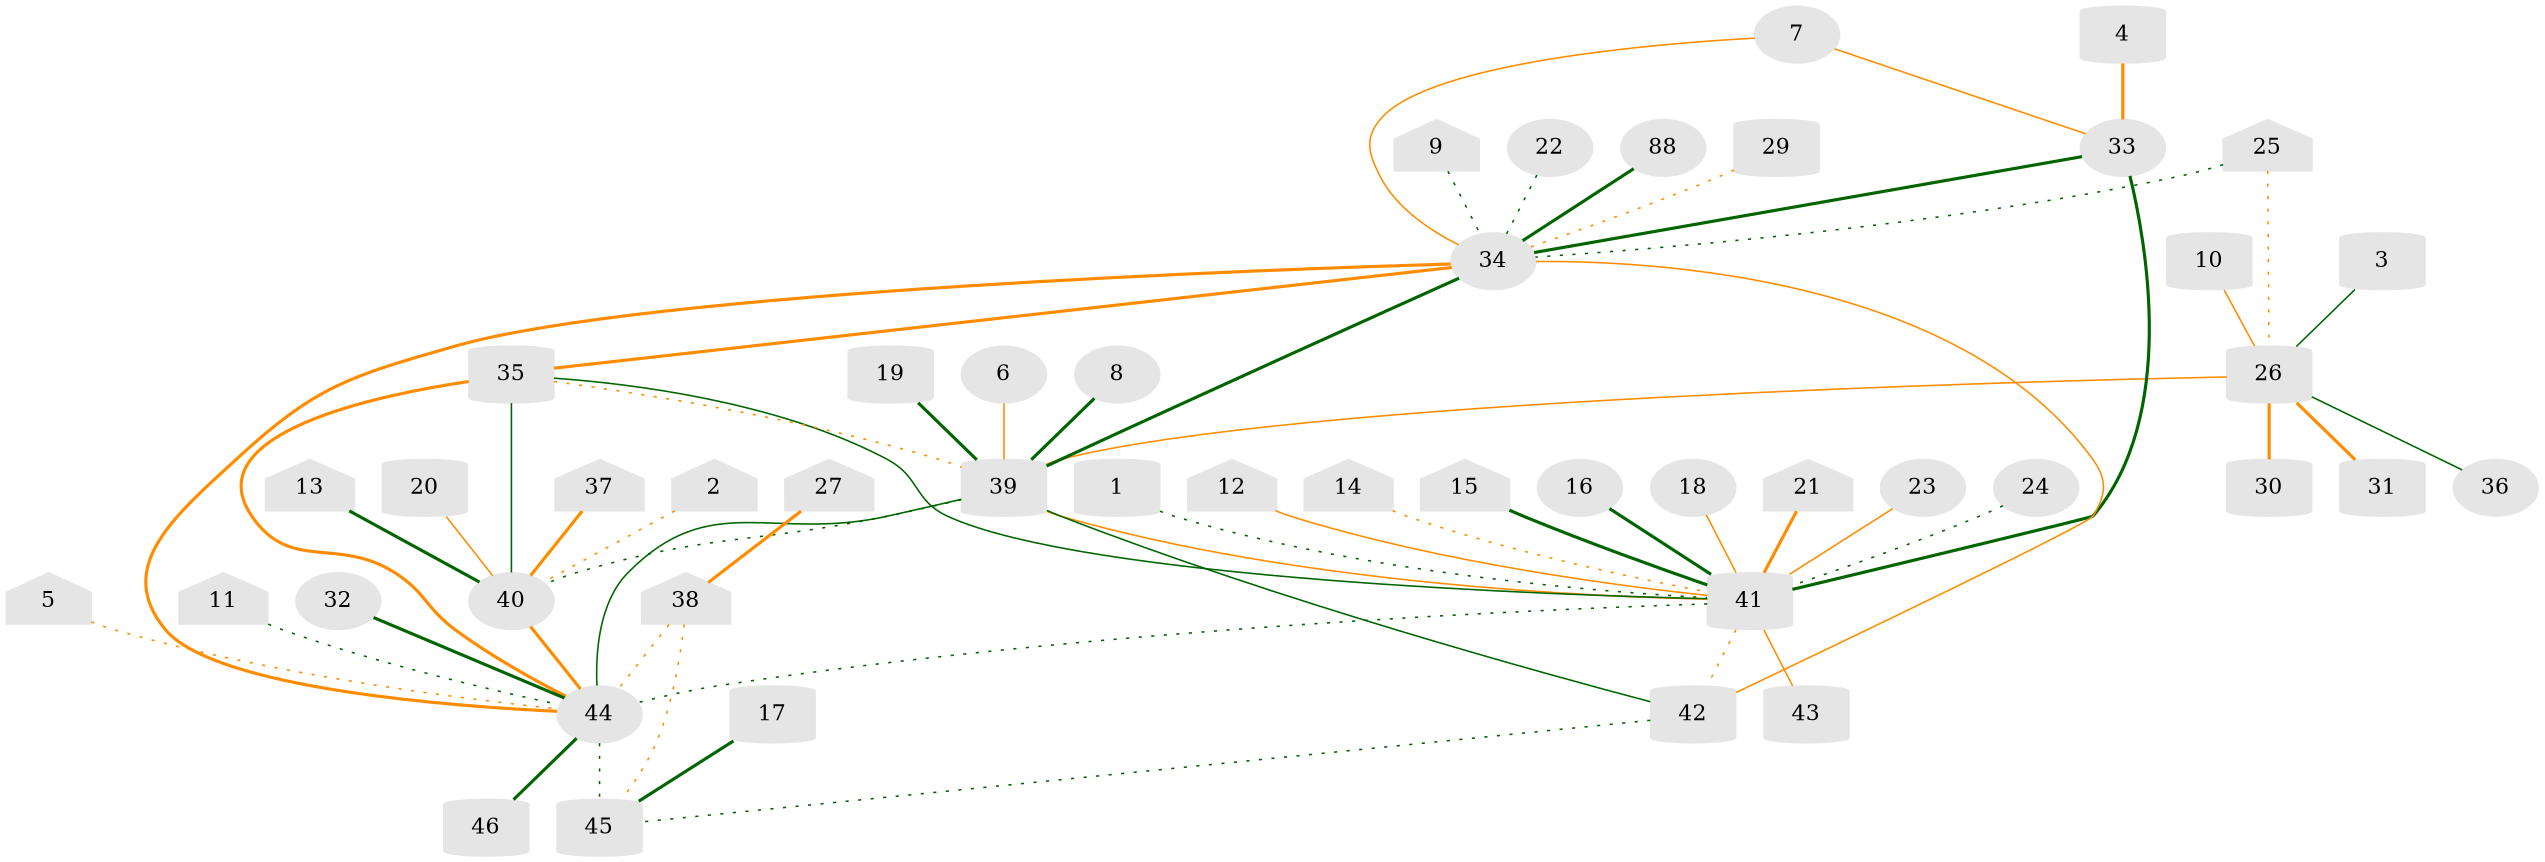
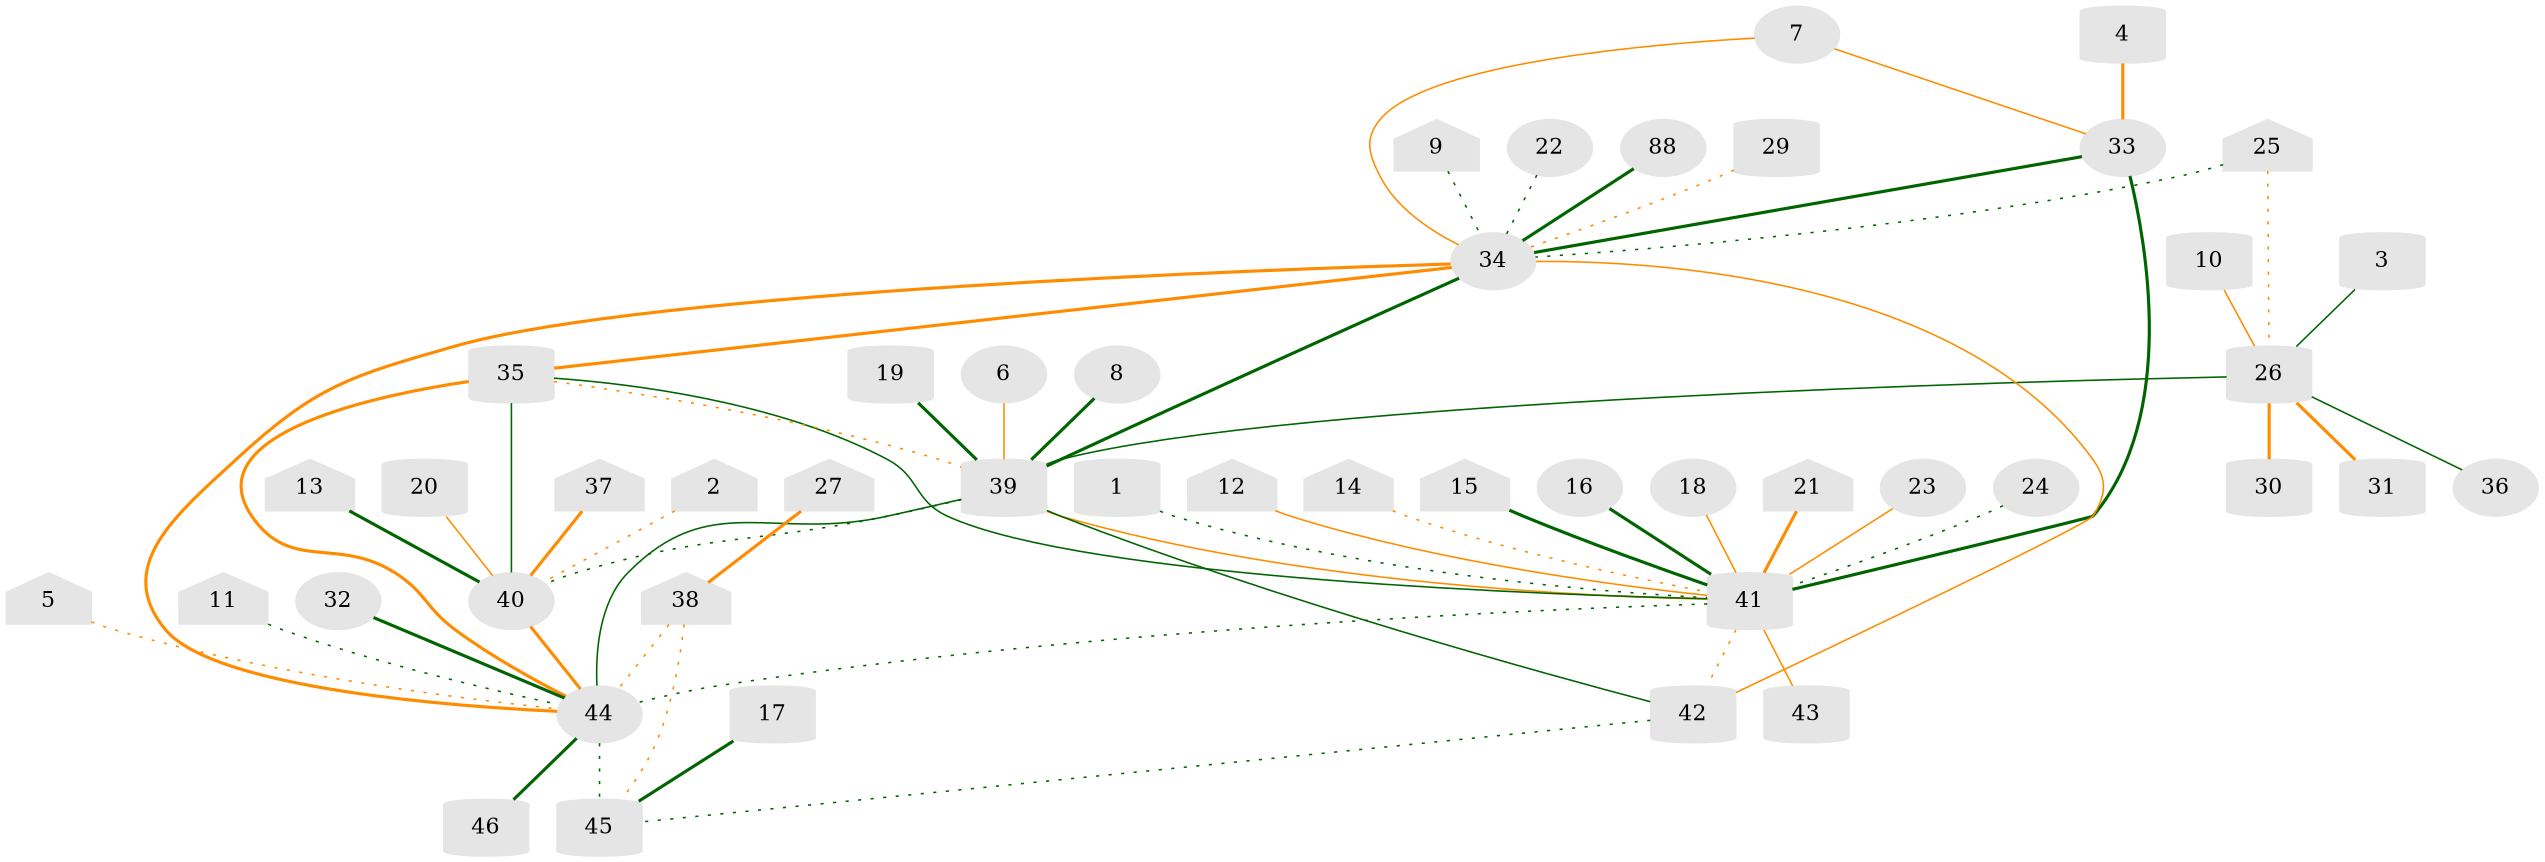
(1635, 399) -> (1635, 399)
